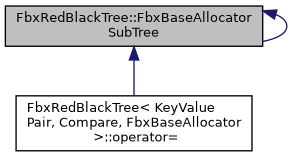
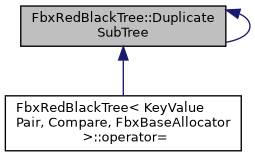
(134, 26) -> (123, 26)
